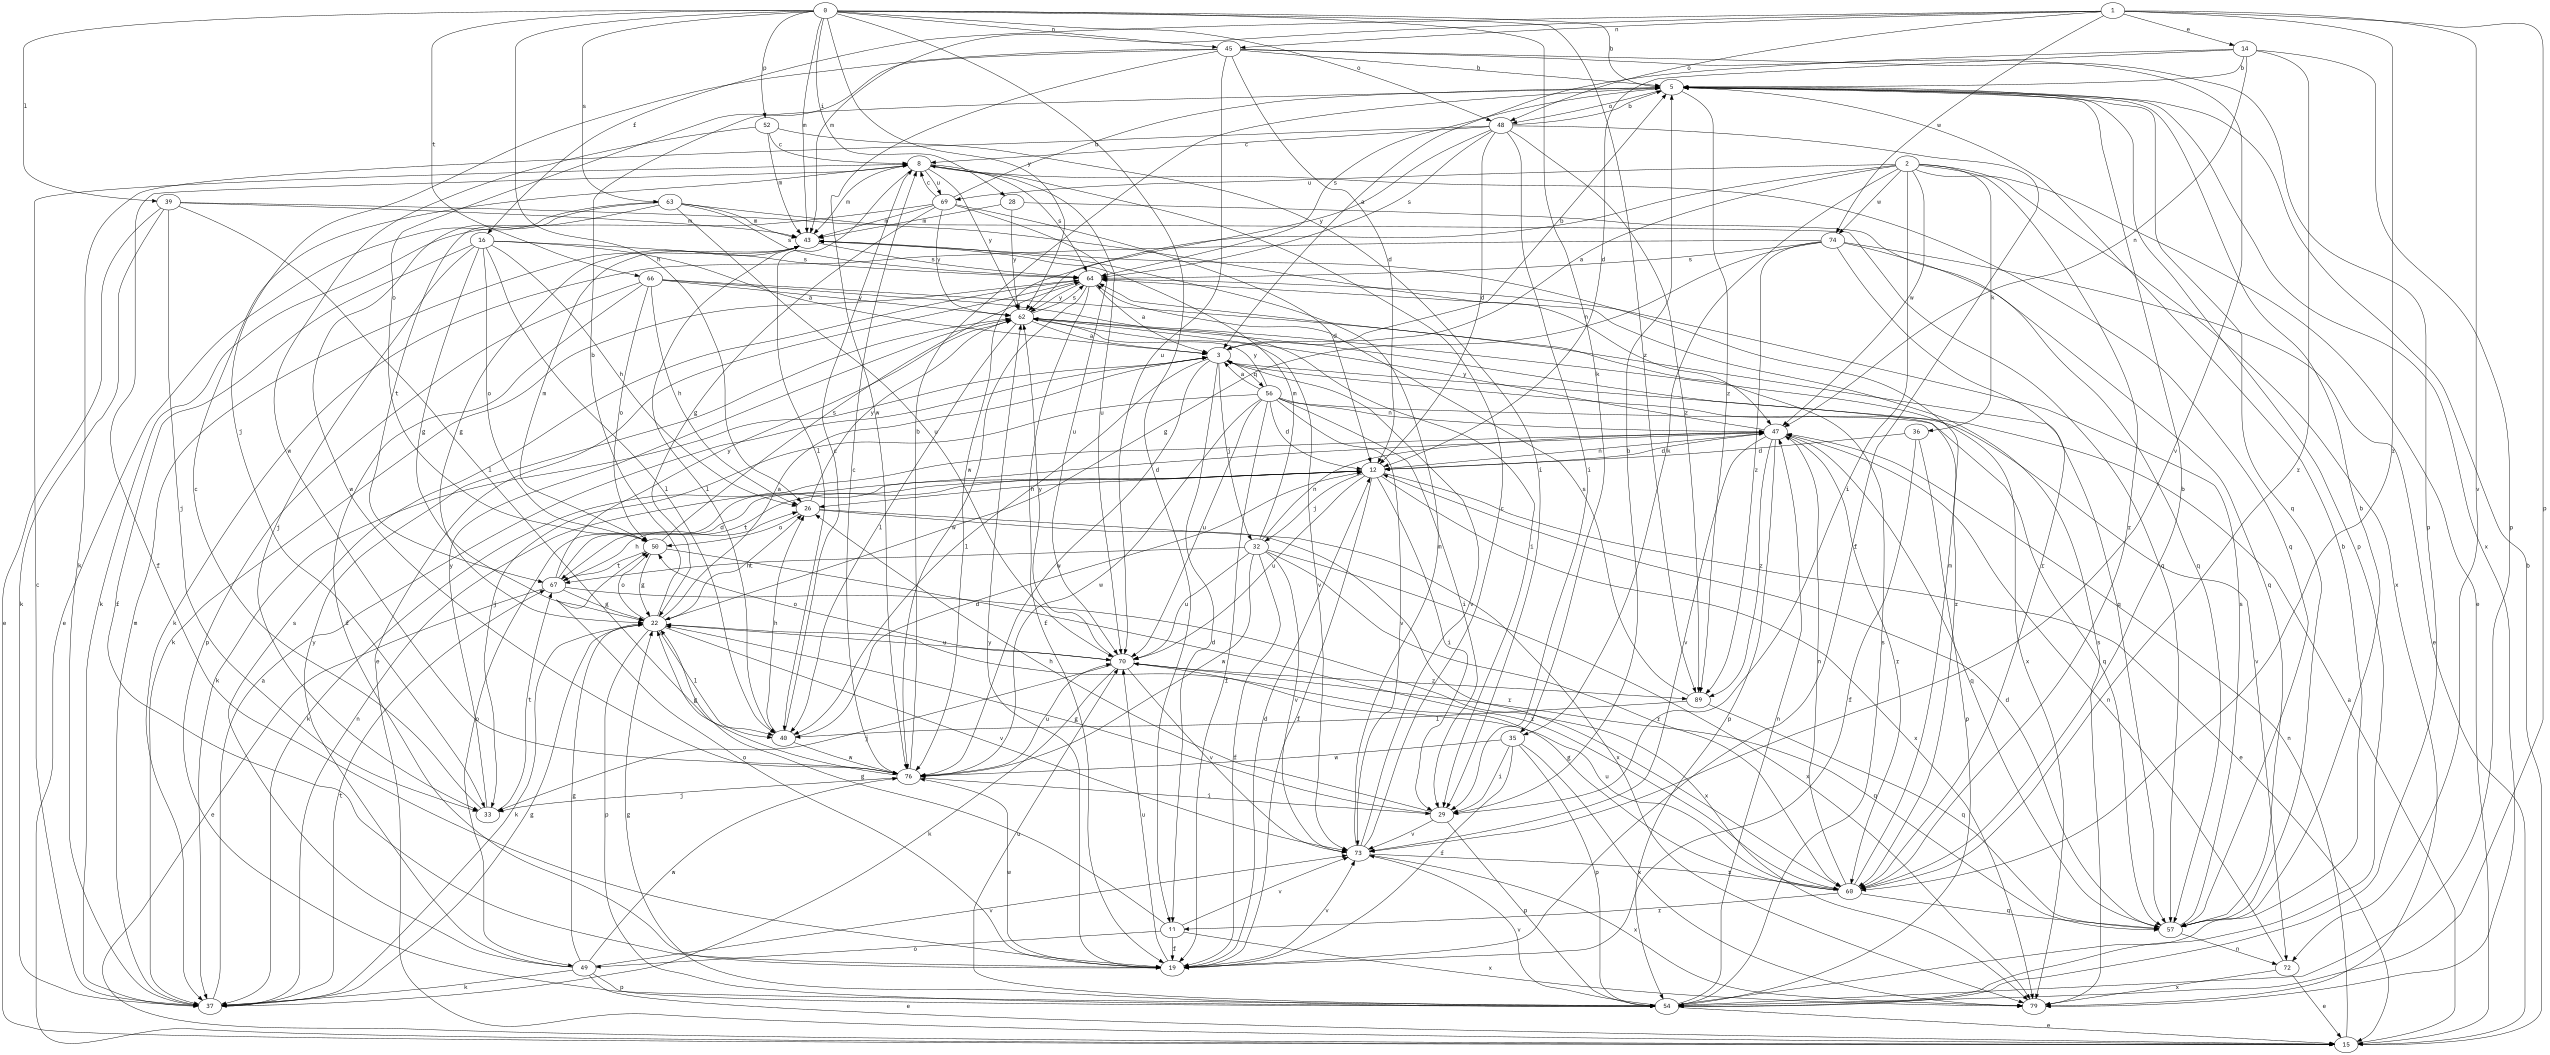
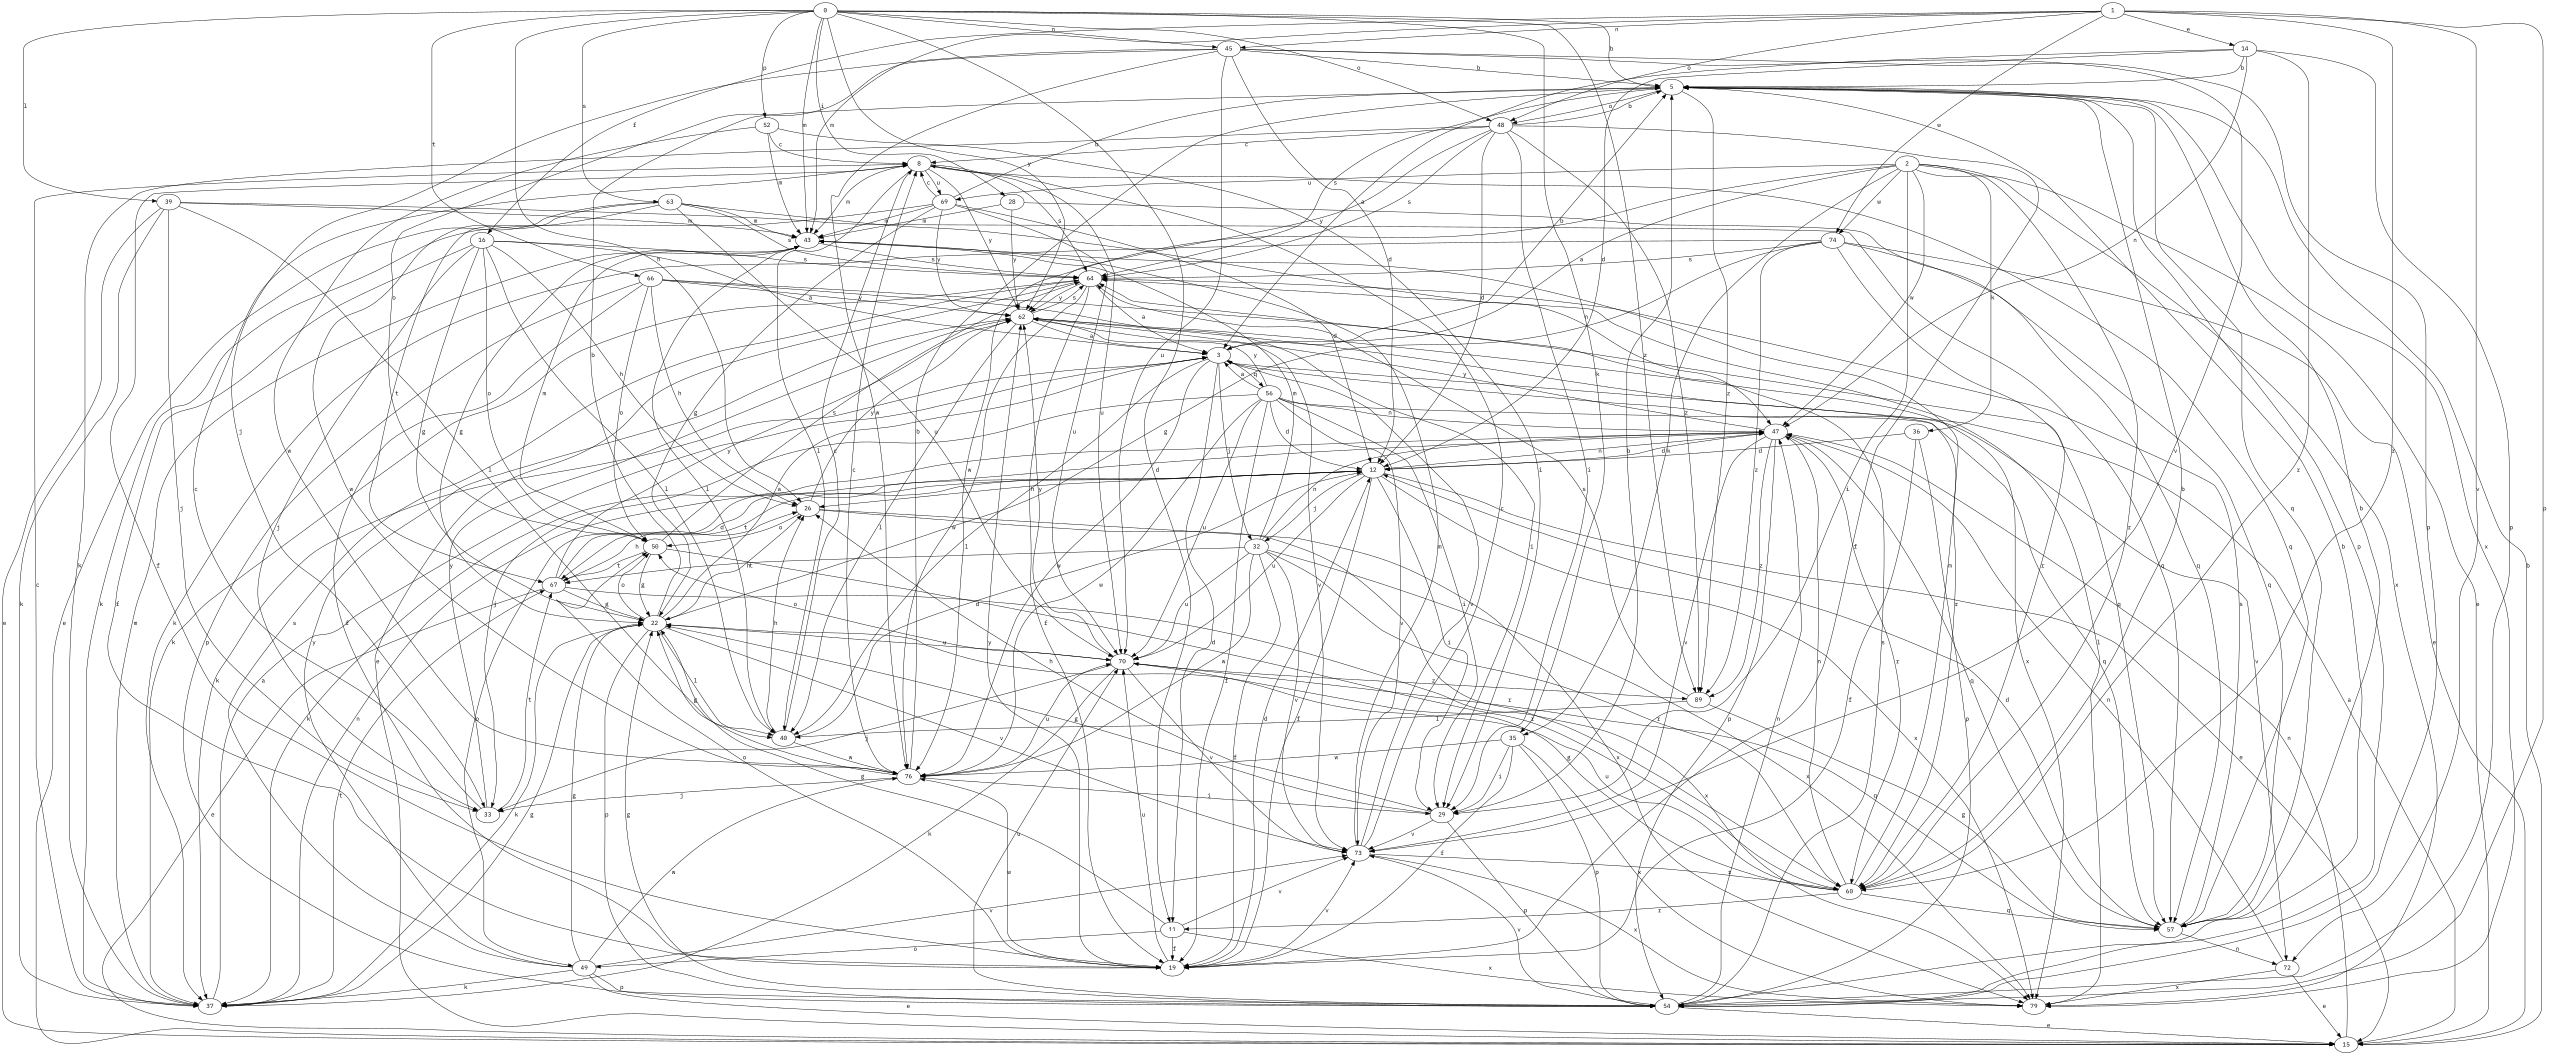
(2099, 643) -> (2099, 643)
(1963, 815) -> (1963, 815)
